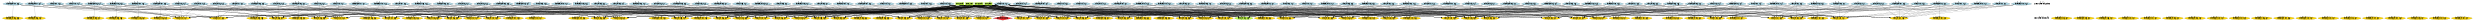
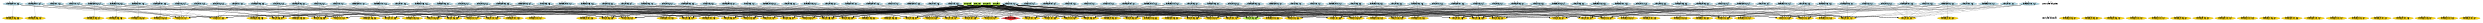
(523, 4) -> (525, 4)
(581, 4) -> (587, 4)
